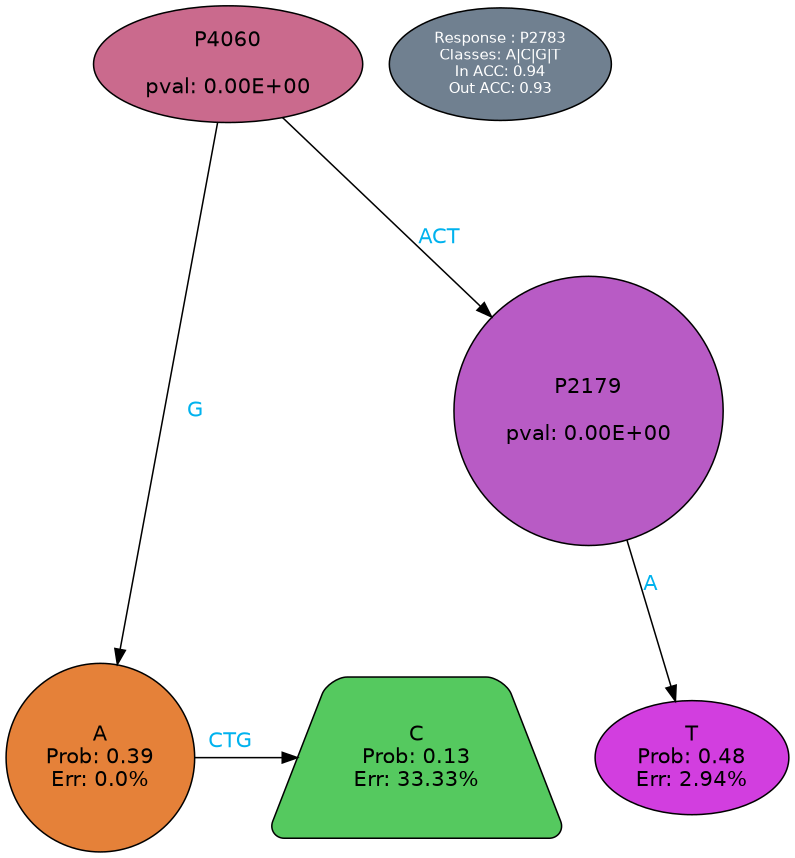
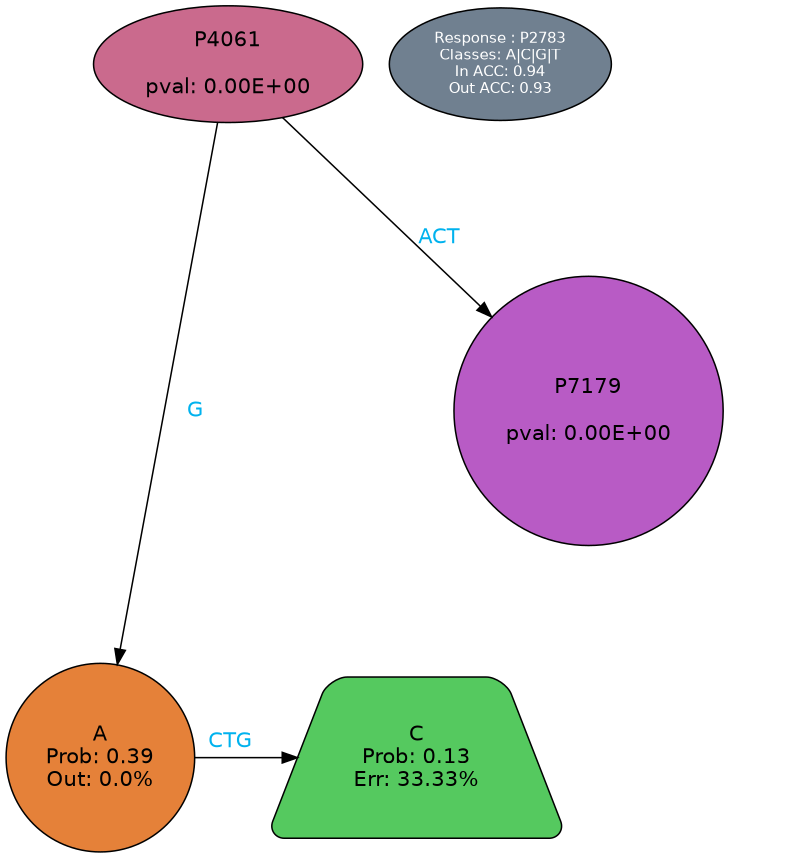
(228, 64) -> (228, 64)
(589, 411) -> (589, 411)
(100, 758) -> (100, 758)
(692, 758) -> none
